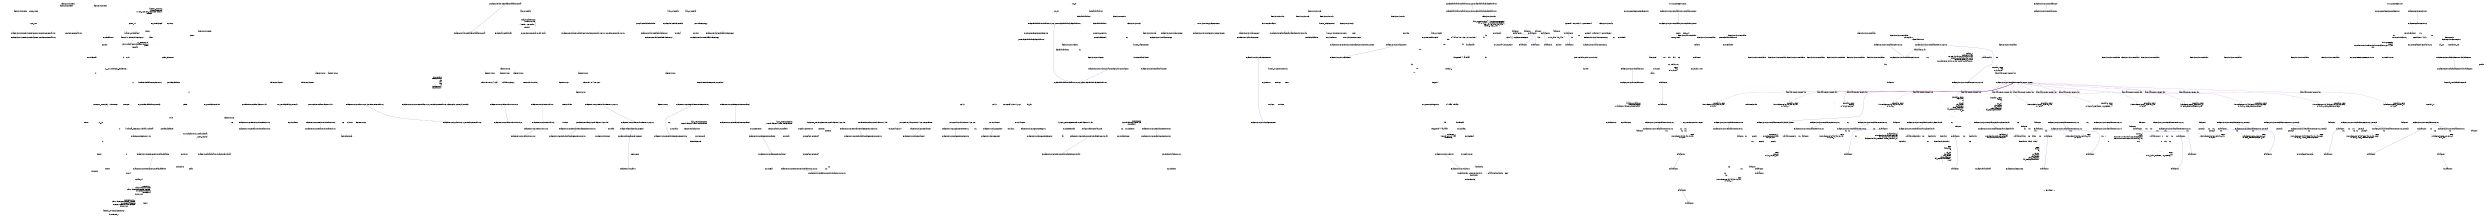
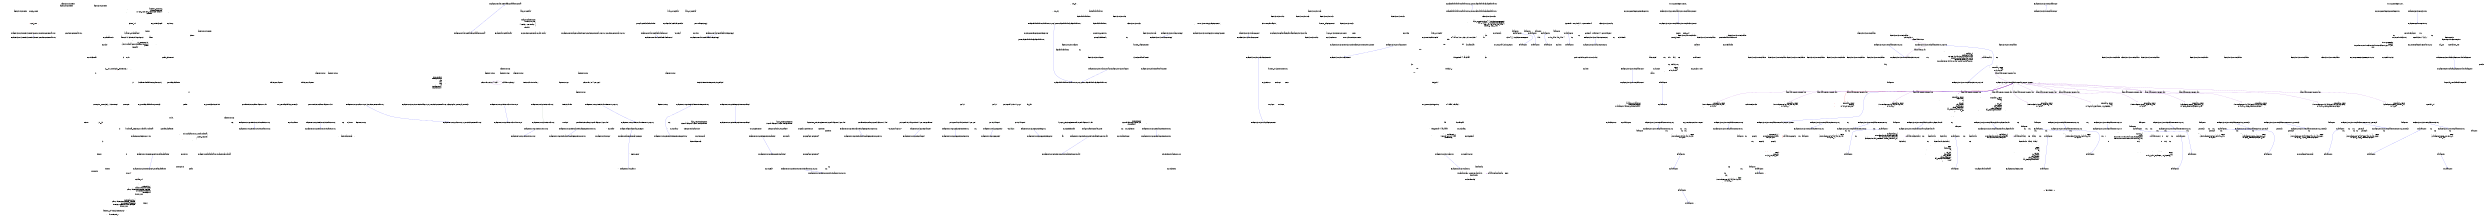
(1119, 17) -> (1119, 17)
(1311, 38) -> (1311, 38)
